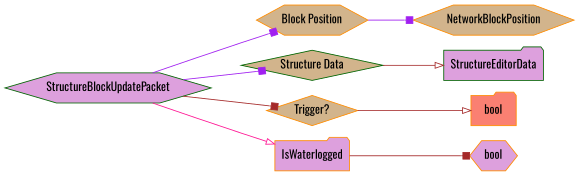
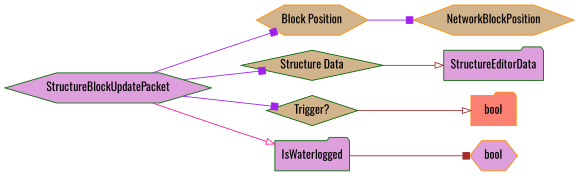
(226, 101) -> (226, 101)
(312, 111) -> (312, 111)
(312, 156) -> (312, 156)
